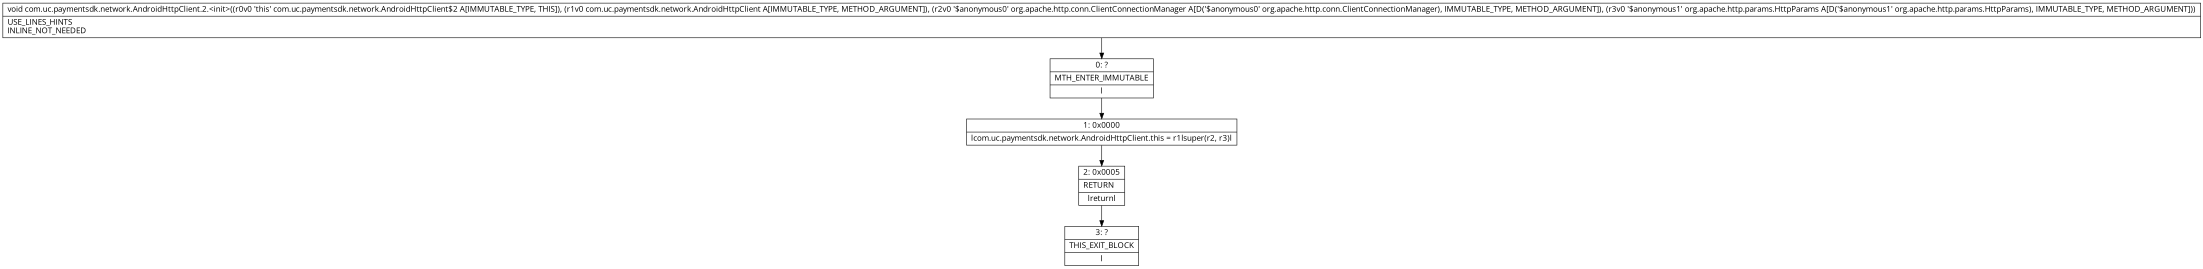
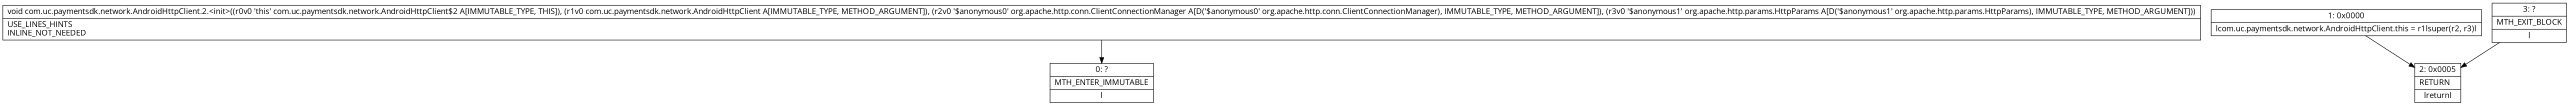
(1102, 106) -> none
(1102, 213) -> (2483, 53)
(1102, 246) -> (2529, 22)
